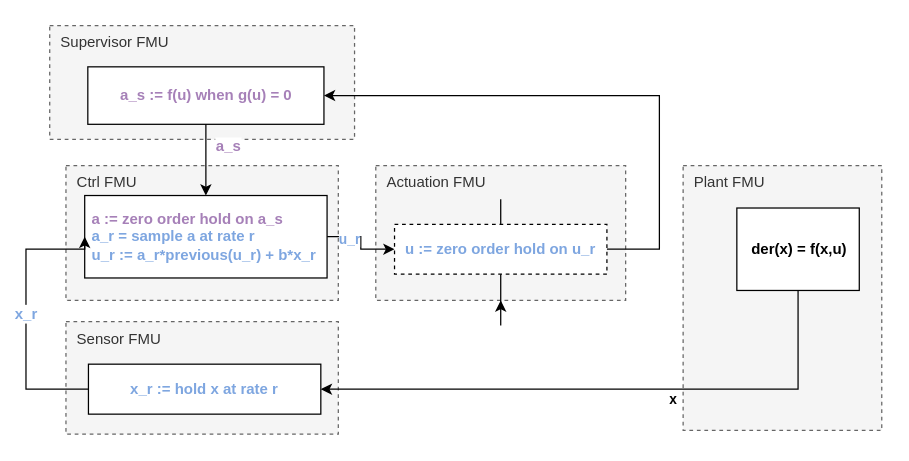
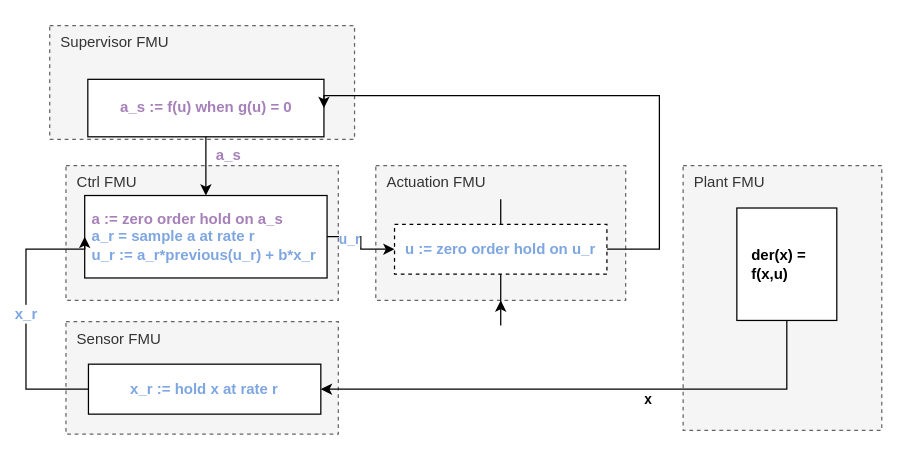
(206, 96) -> (206, 108)
(798, 249) -> (787, 264)
